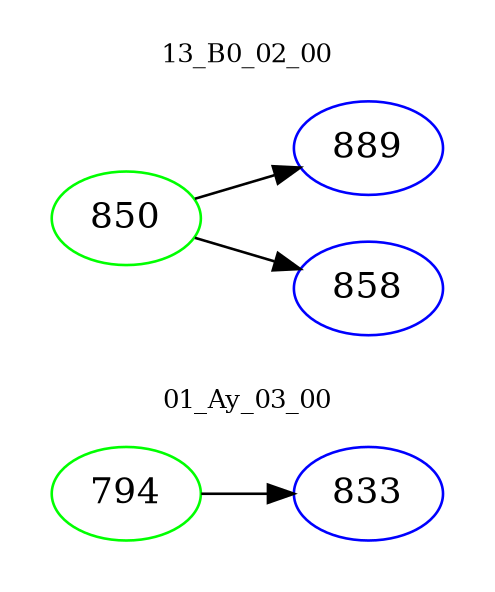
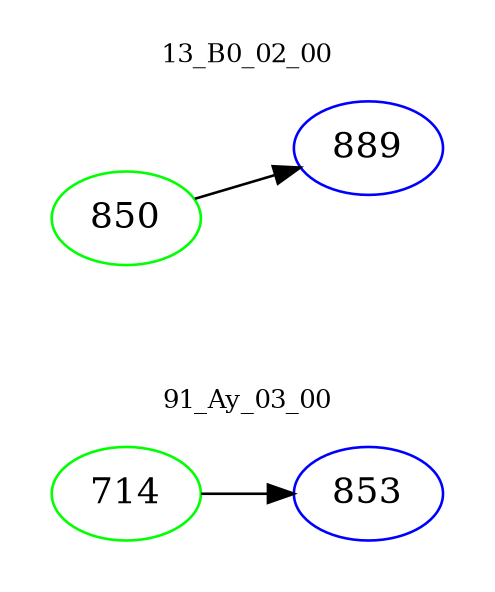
(368, 288) -> none
(247, 401) -> (247, 401)
(126, 494) -> (126, 494)
(368, 494) -> (368, 494)
